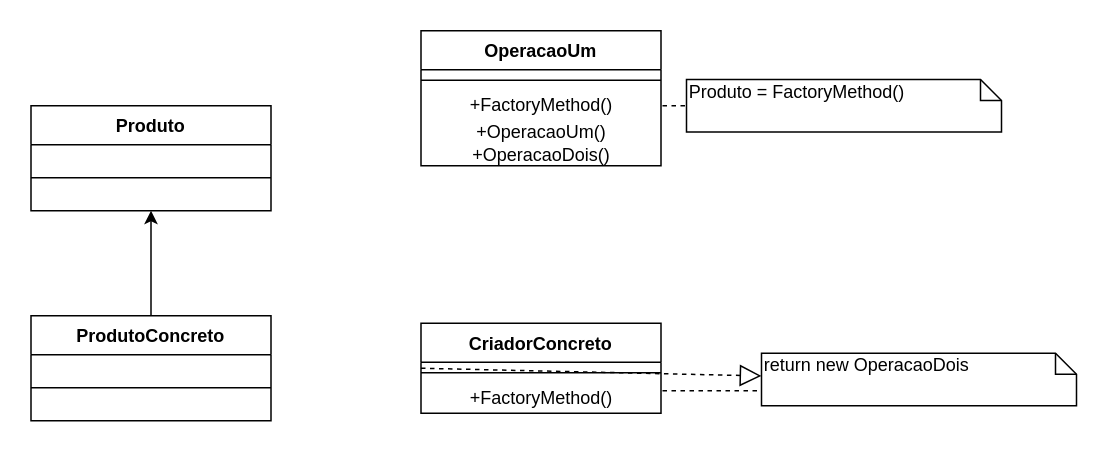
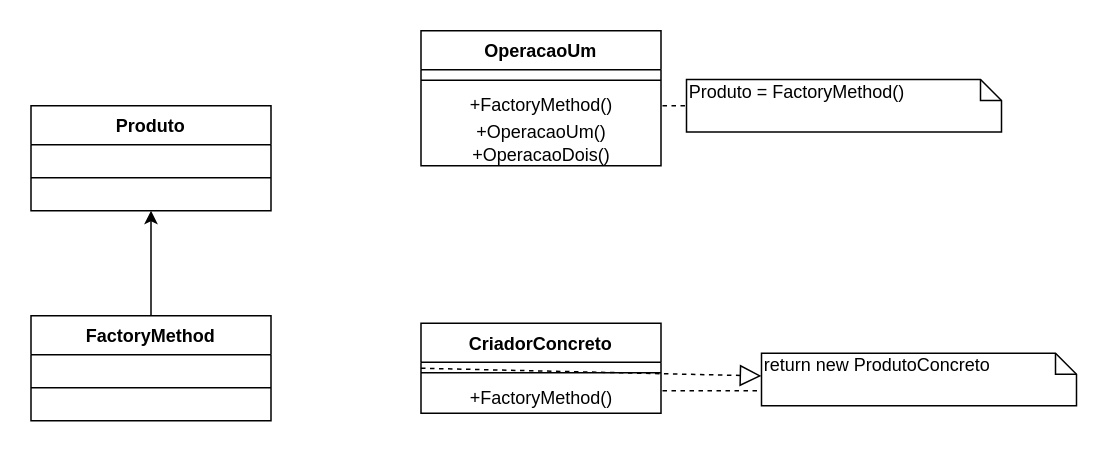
(150, 336) -> (150, 336)
(873, 366) -> (891, 366)
